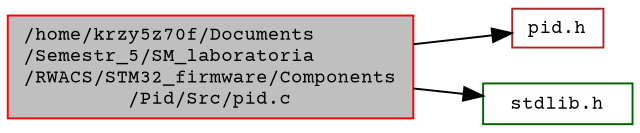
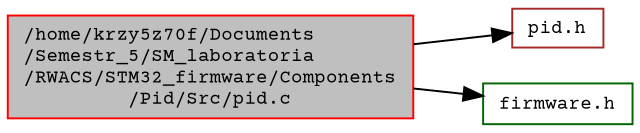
(558, 104) -> (558, 104)
